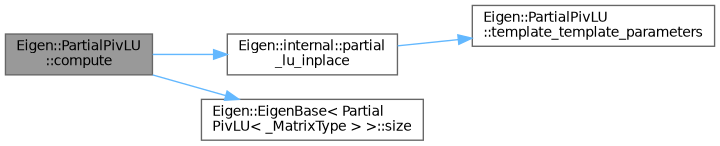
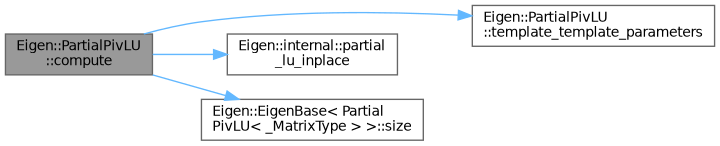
(428, 43) -> (300, 14)
